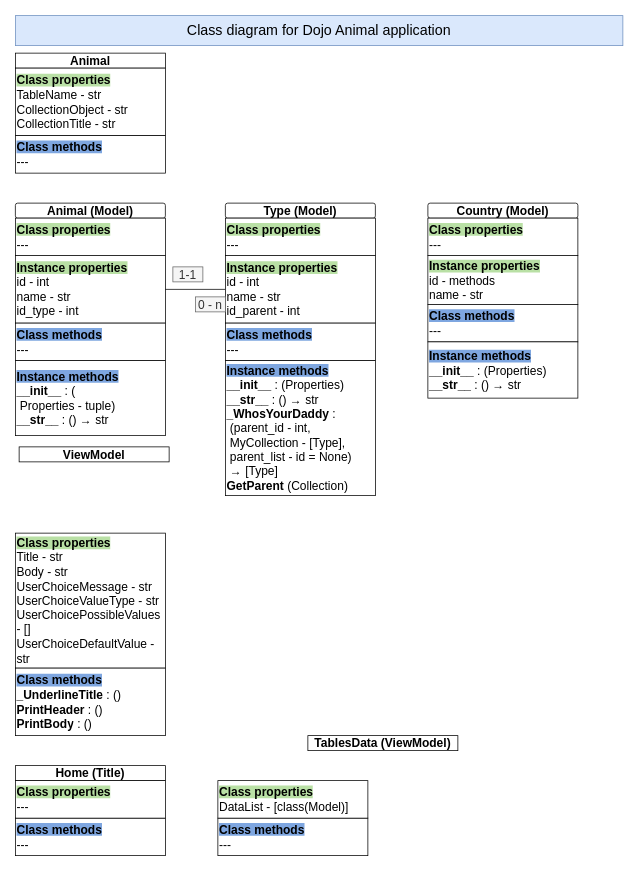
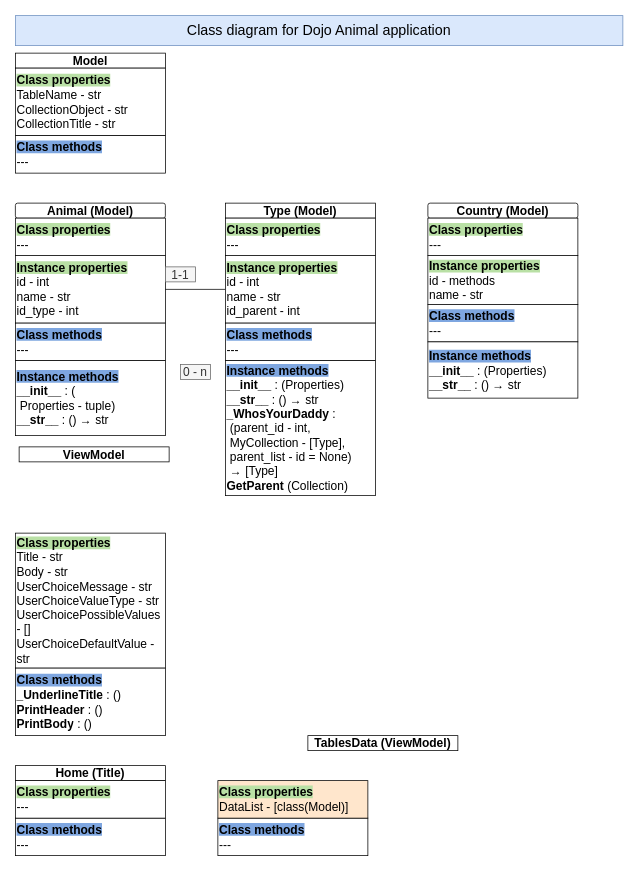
(90, 60) -> (90, 60)
(300, 210) -> (300, 210)
(188, 274) -> (180, 274)
(210, 304) -> (195, 372)
(293, 799) -> (293, 799)
